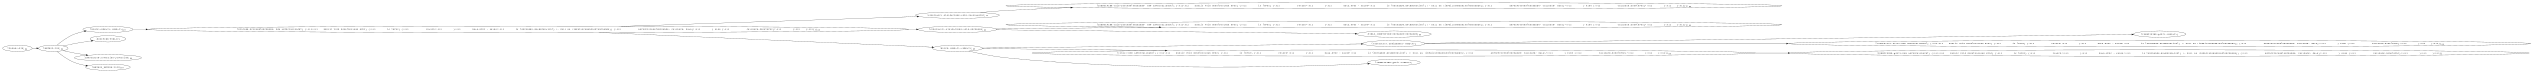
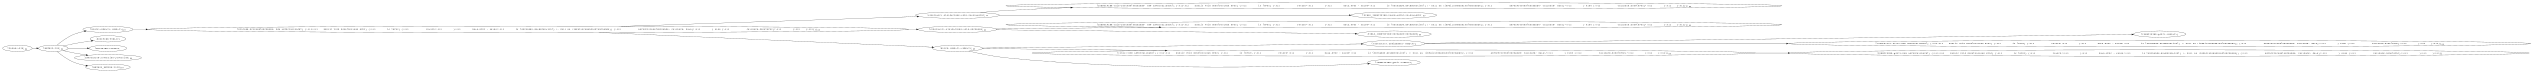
none -> (1394, 15)
none -> (108, 48)
